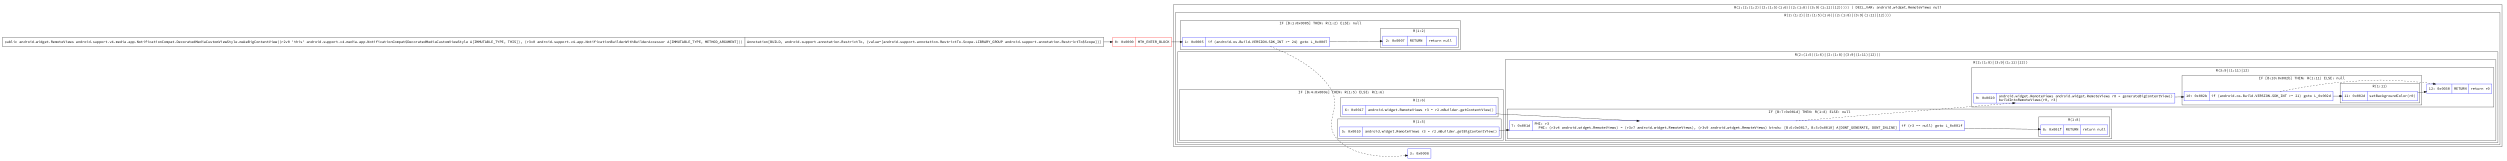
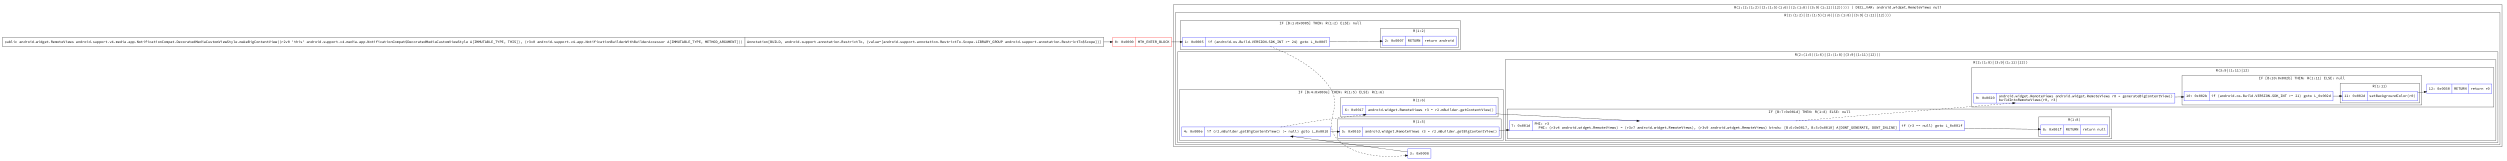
(1440, 41) -> (1439, 41)
(2356, 81) -> none
none -> (1256, 132)
